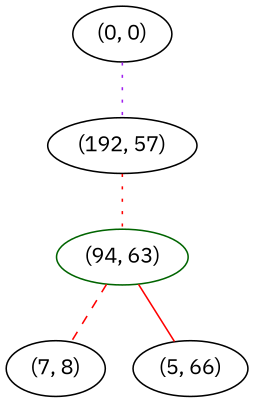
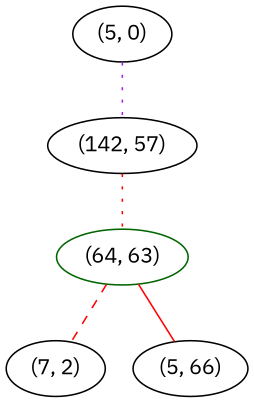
(122, 34) -> (122, 34)
(122, 146) -> (122, 146)
(122, 257) -> (122, 257)
(56, 369) -> (56, 369)
